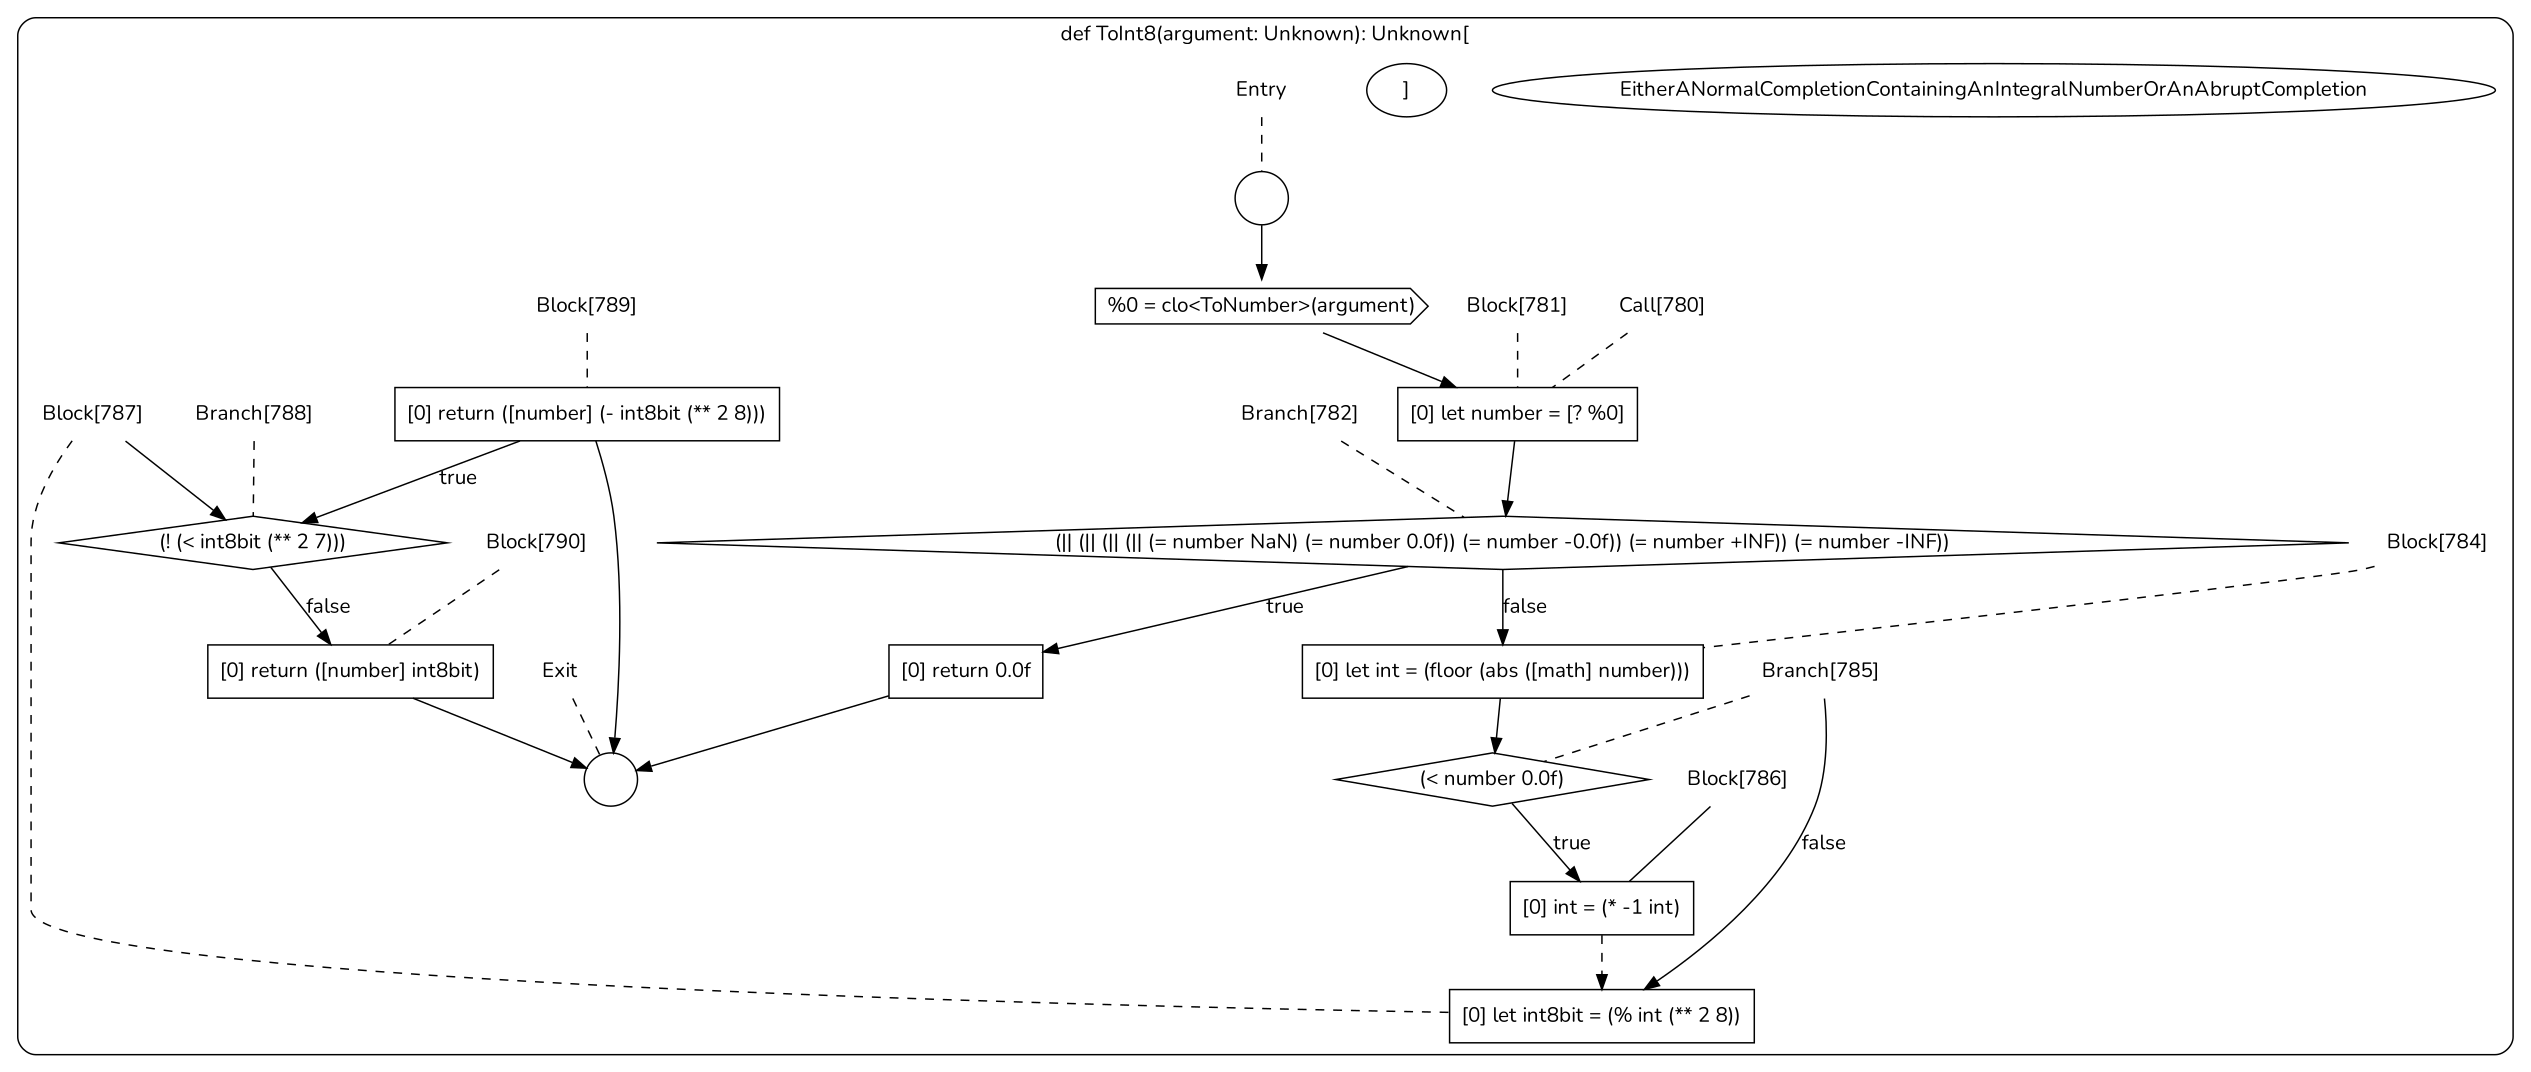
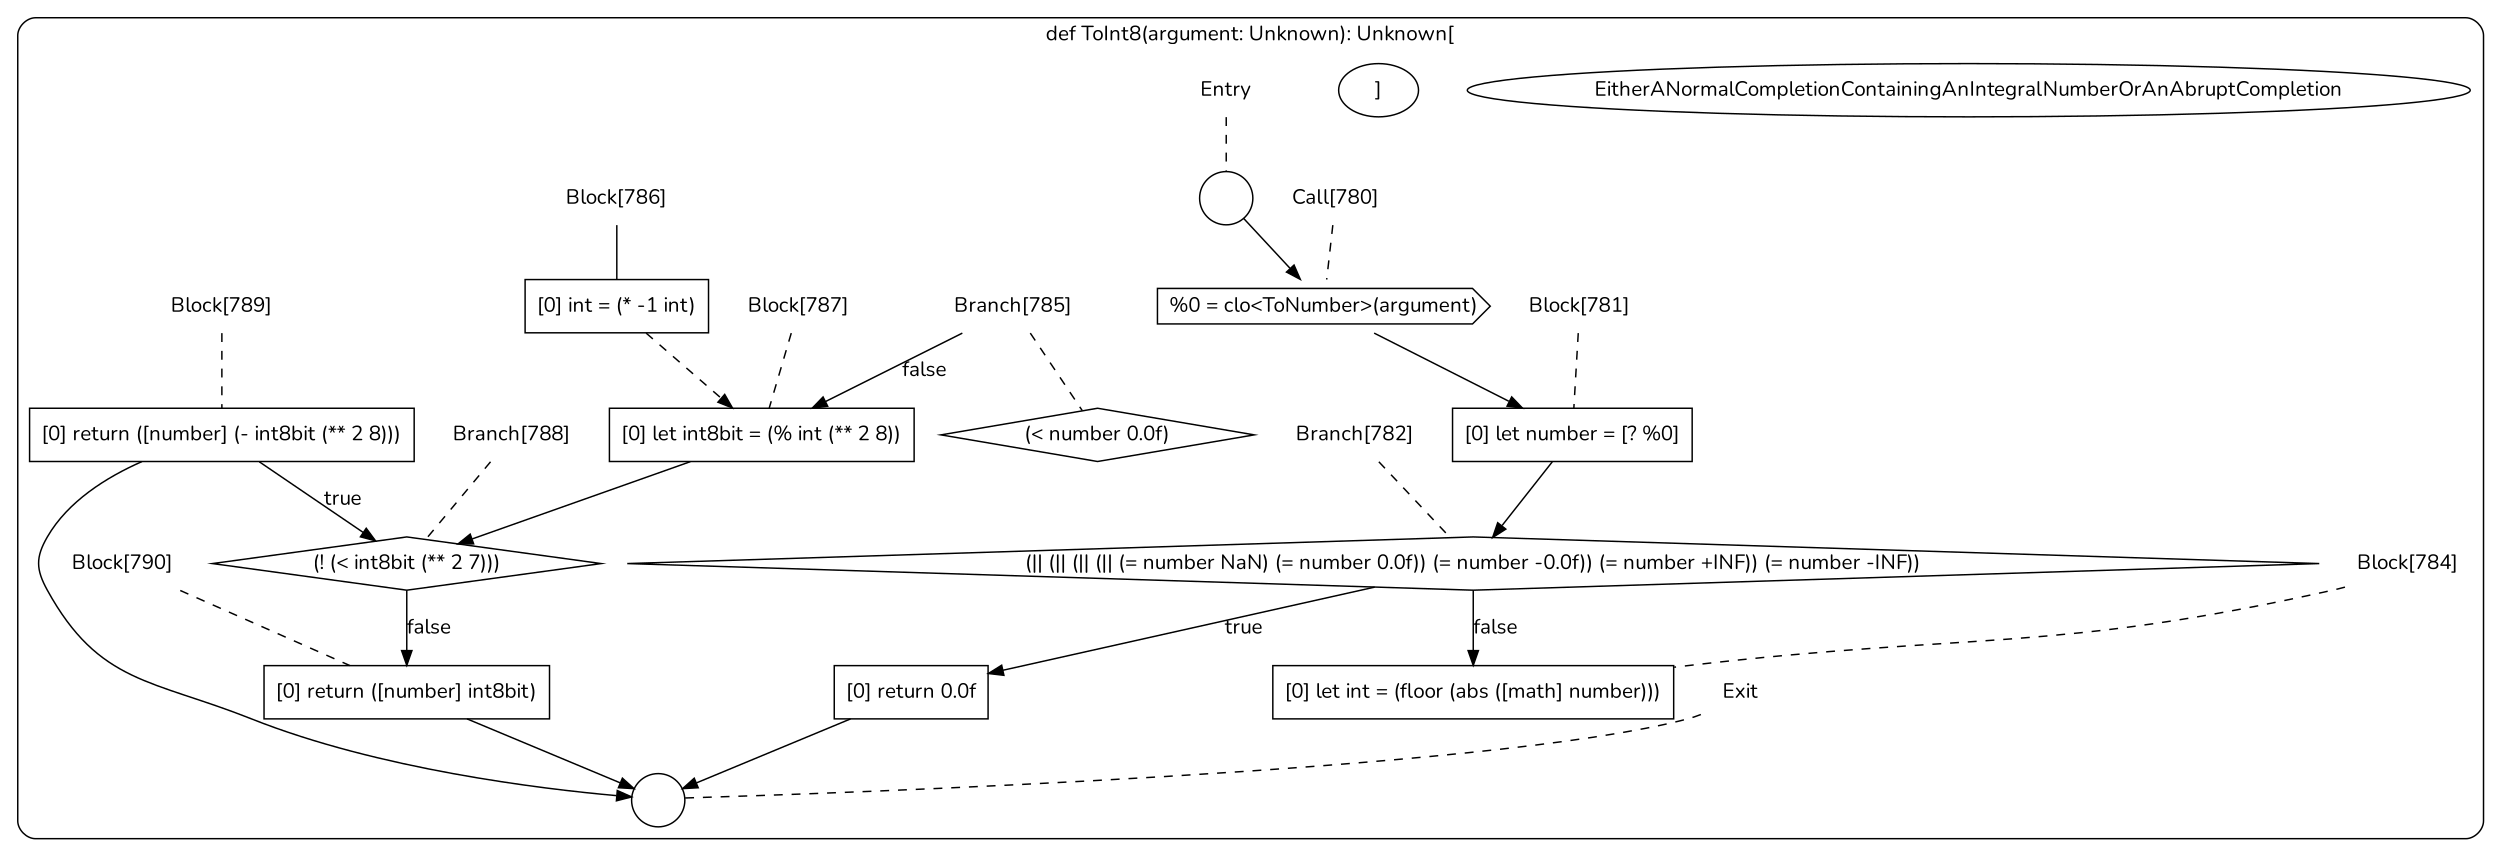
(1590, 360) -> (1330, 252)
(170, 476) -> (581, 500)
(1498, 718) -> none
(1541, 837) -> none
